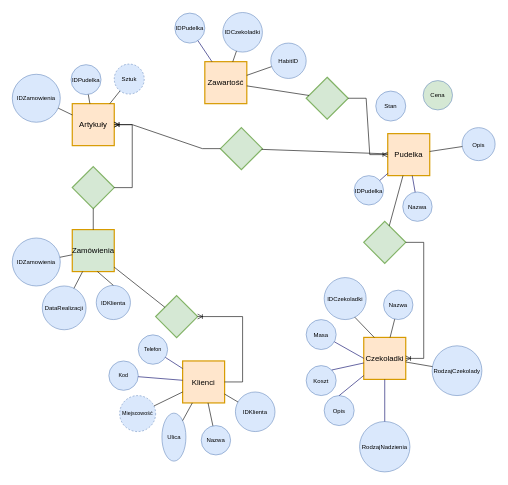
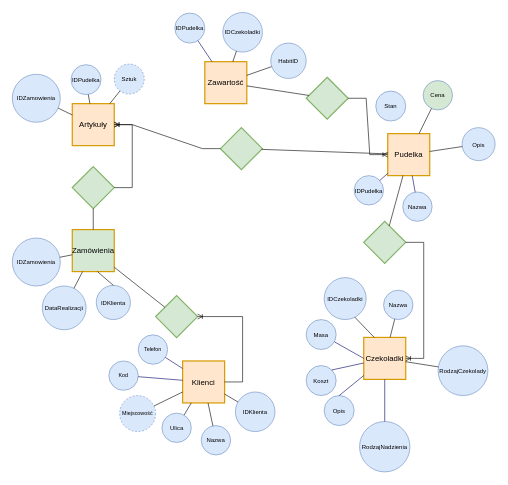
none -> (425, 121)
(457, 371) -> (463, 371)
(174, 437) -> (177, 428)
